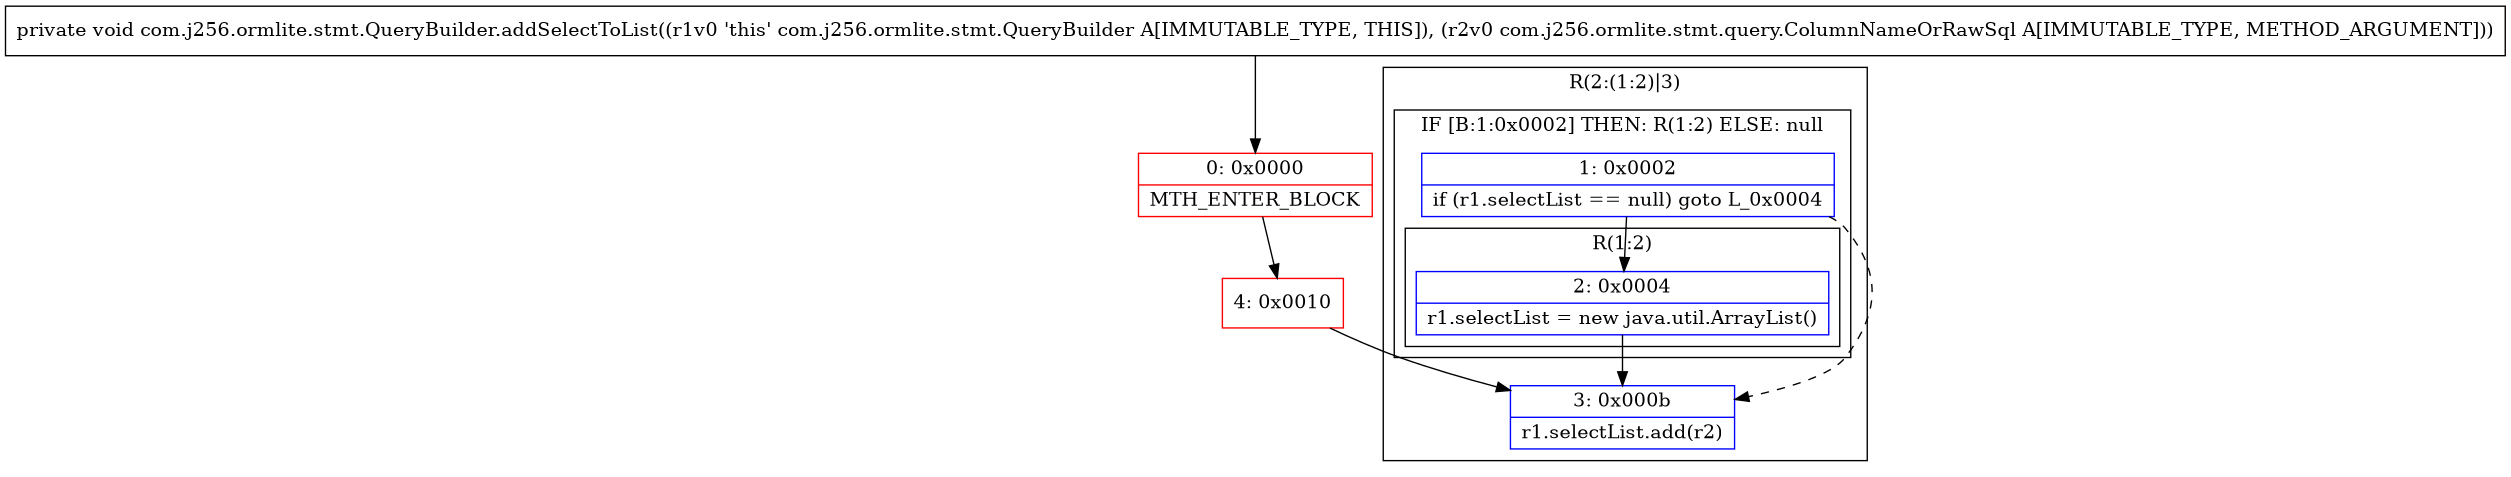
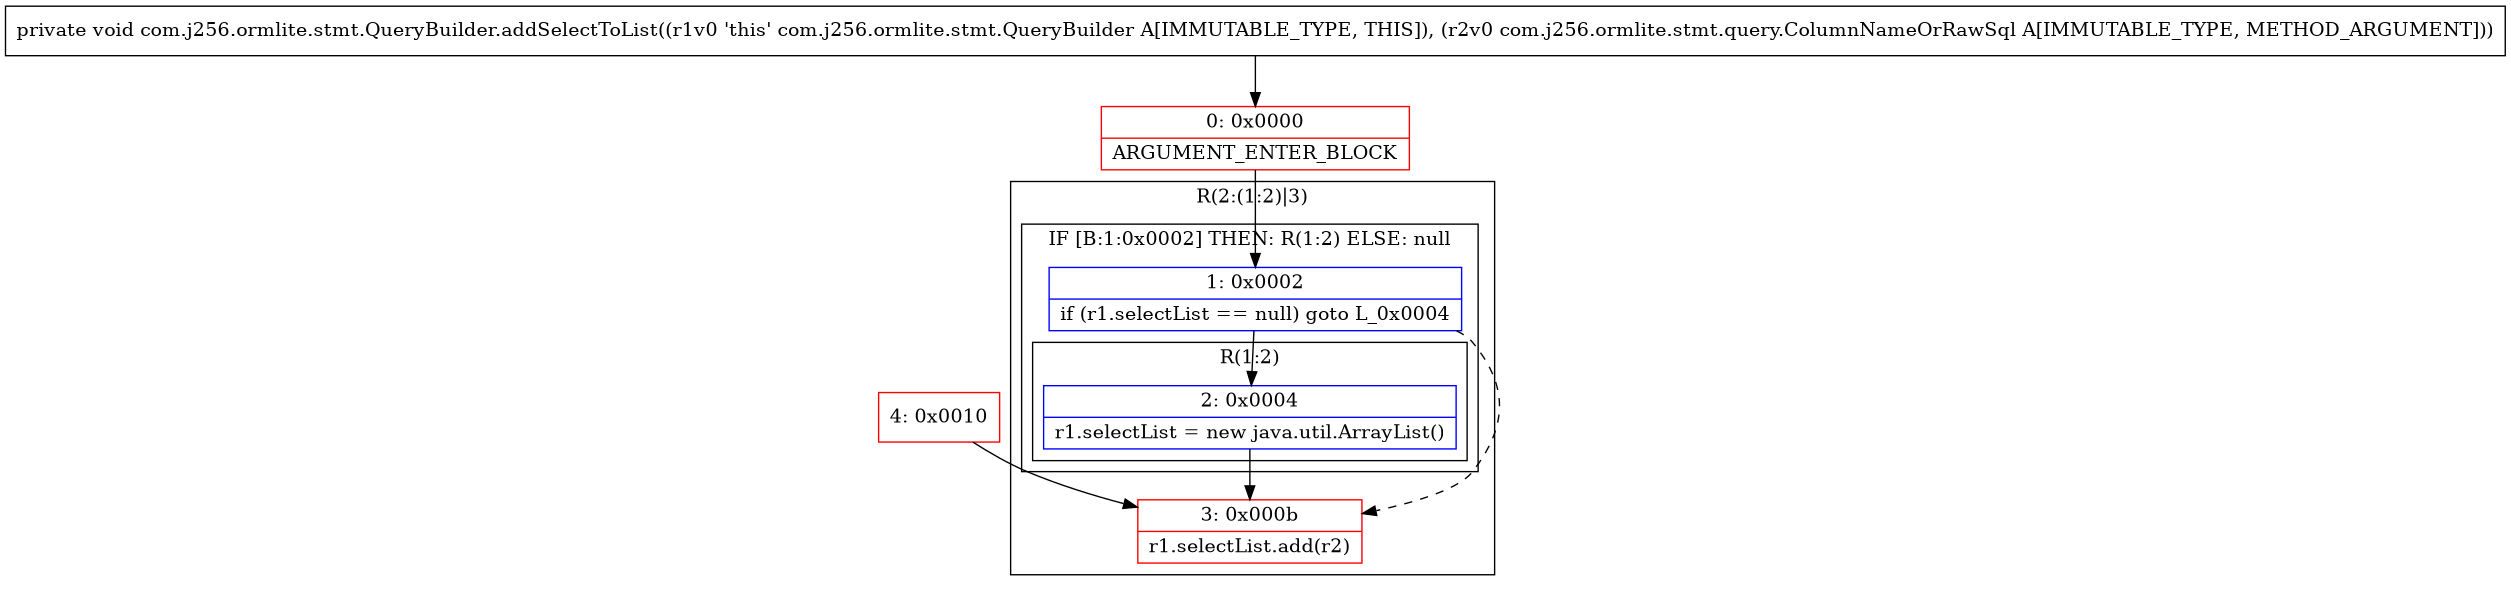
(1255, 200) -> (1255, 153)
(1268, 241) -> (1255, 212)
(1622, 417) -> (1250, 531)
